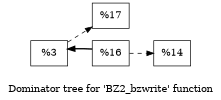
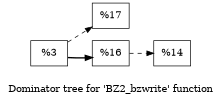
(84, 49) -> (77, 58)
